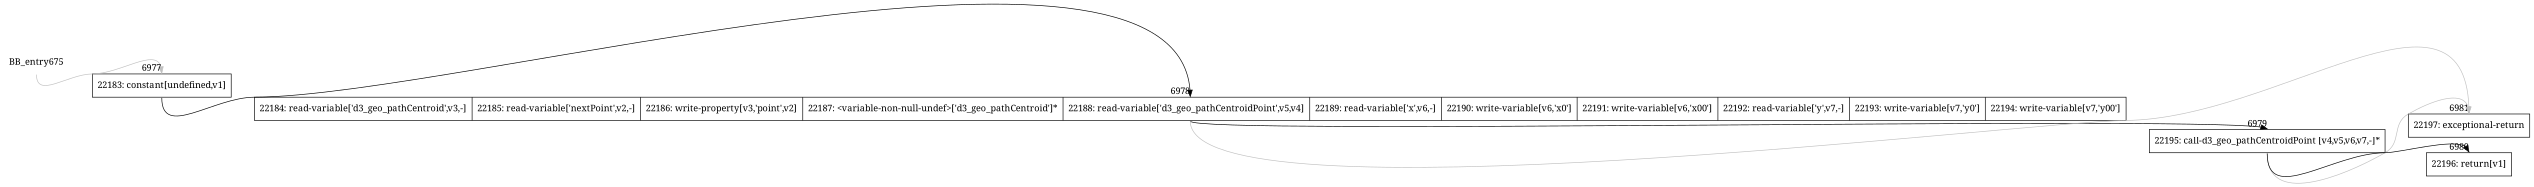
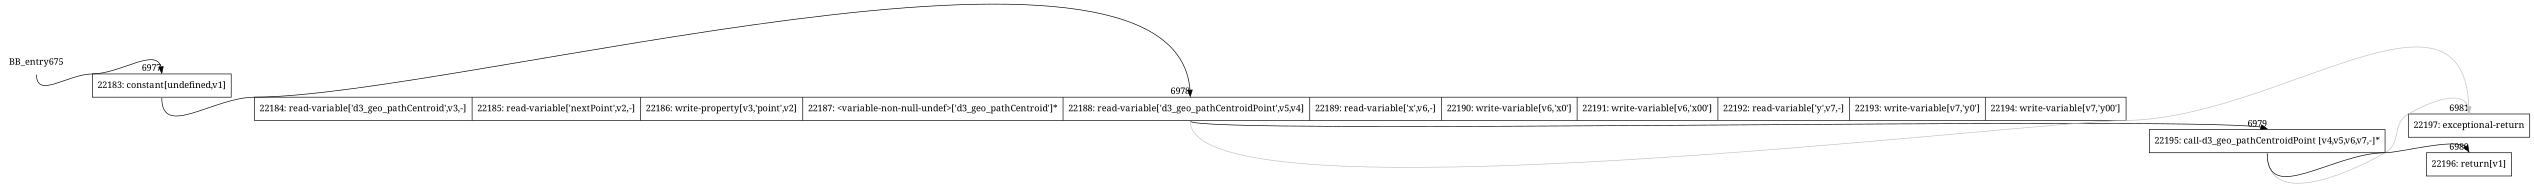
(97, 73) -> (97, 73)
